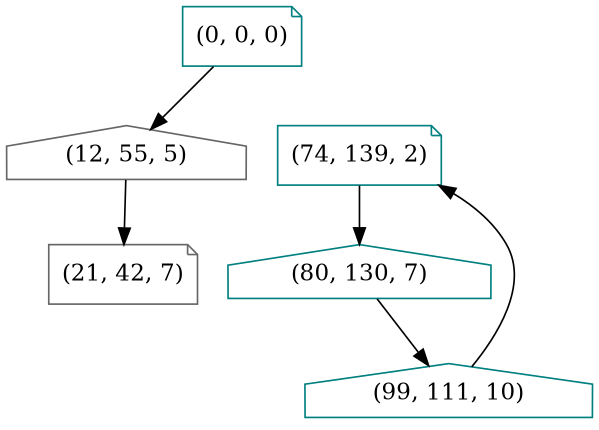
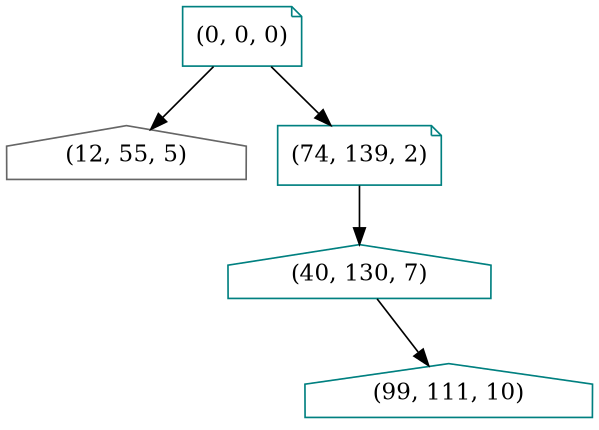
(123, 274) -> none
(359, 274) -> (359, 274)
(514, 274) -> (295, 90)
